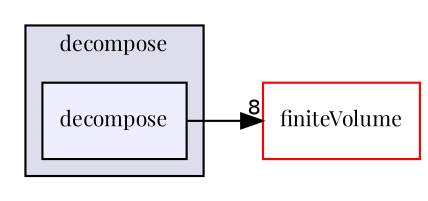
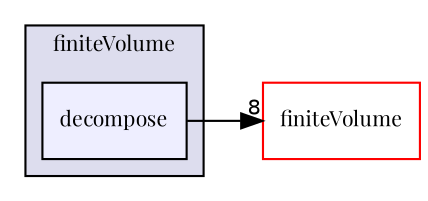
(115, 46) -> (115, 46)
